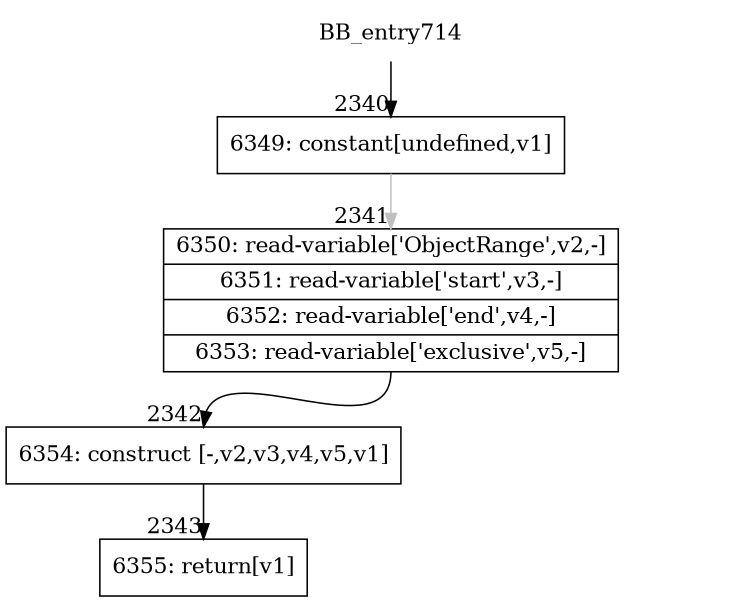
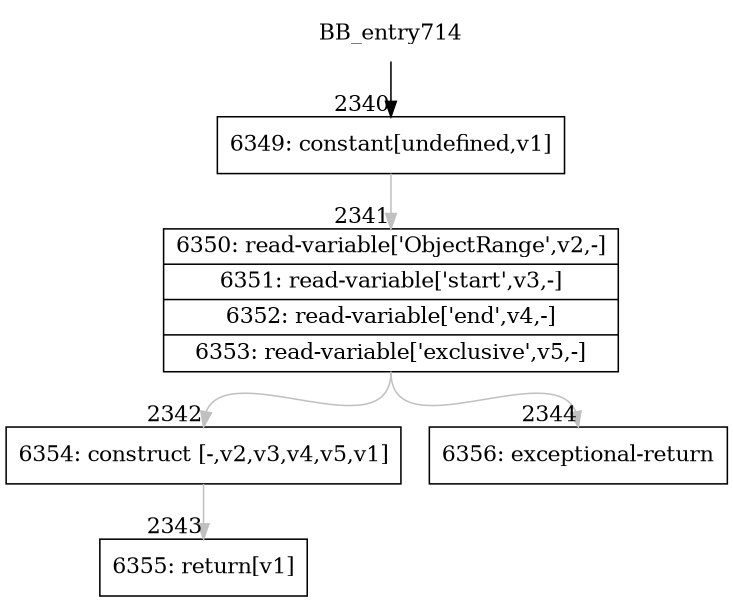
(305, 401) -> (305, 401)
none -> (578, 455)
(204, 504) -> (204, 504)
